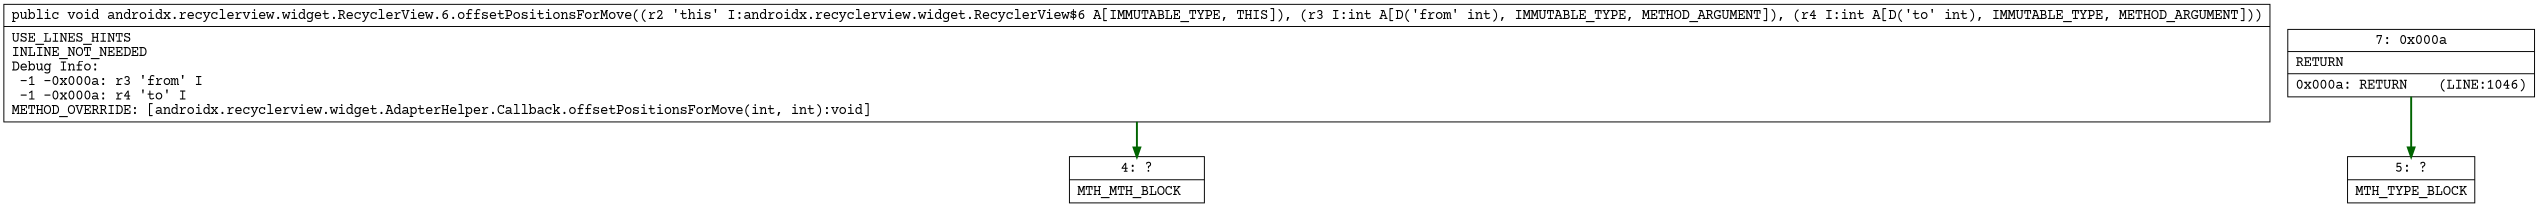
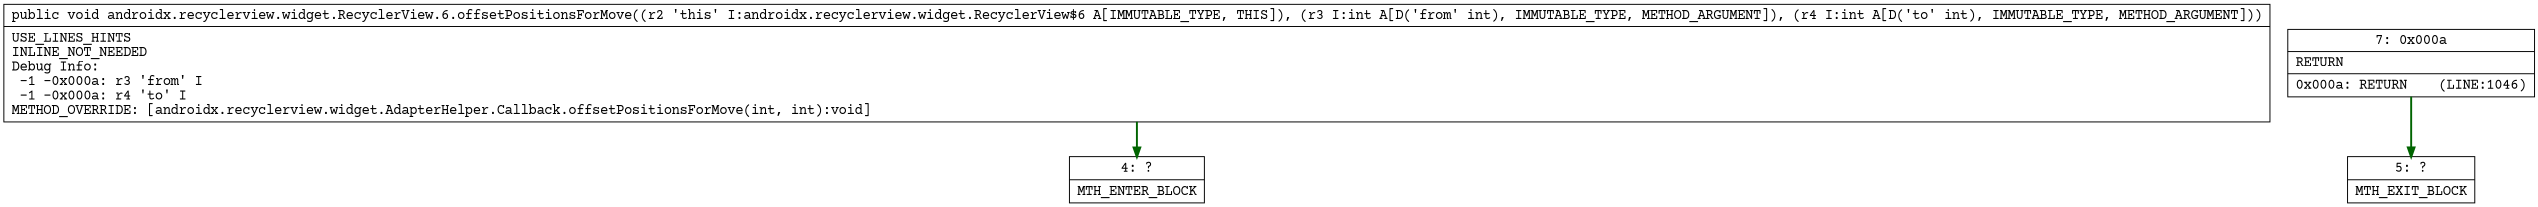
(1129, 191) -> (1137, 191)
(2411, 191) -> (2411, 191)
